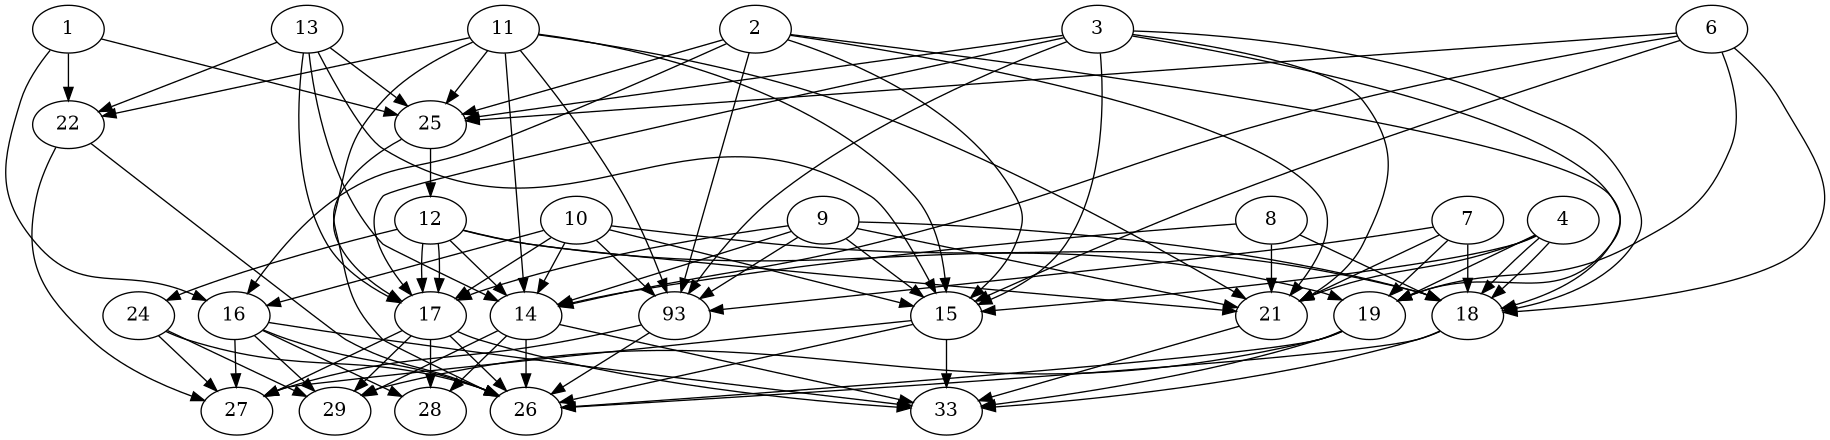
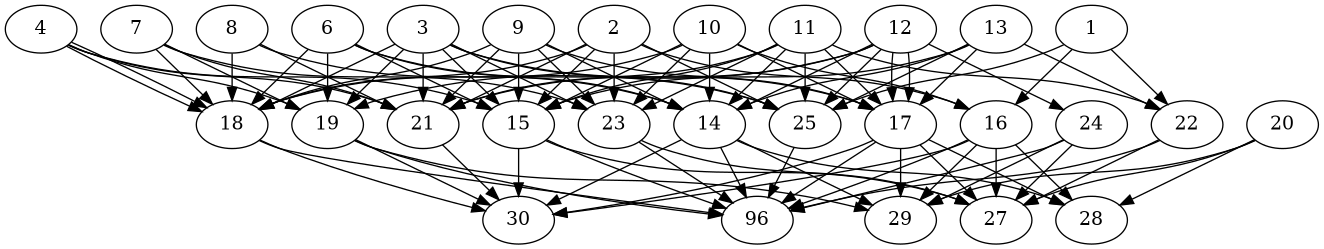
none -> (1283, 125)
(431, 166) -> (858, 72)
(675, 316) -> (614, 125)
(526, 411) -> (757, 220)
(946, 411) -> (519, 220)
